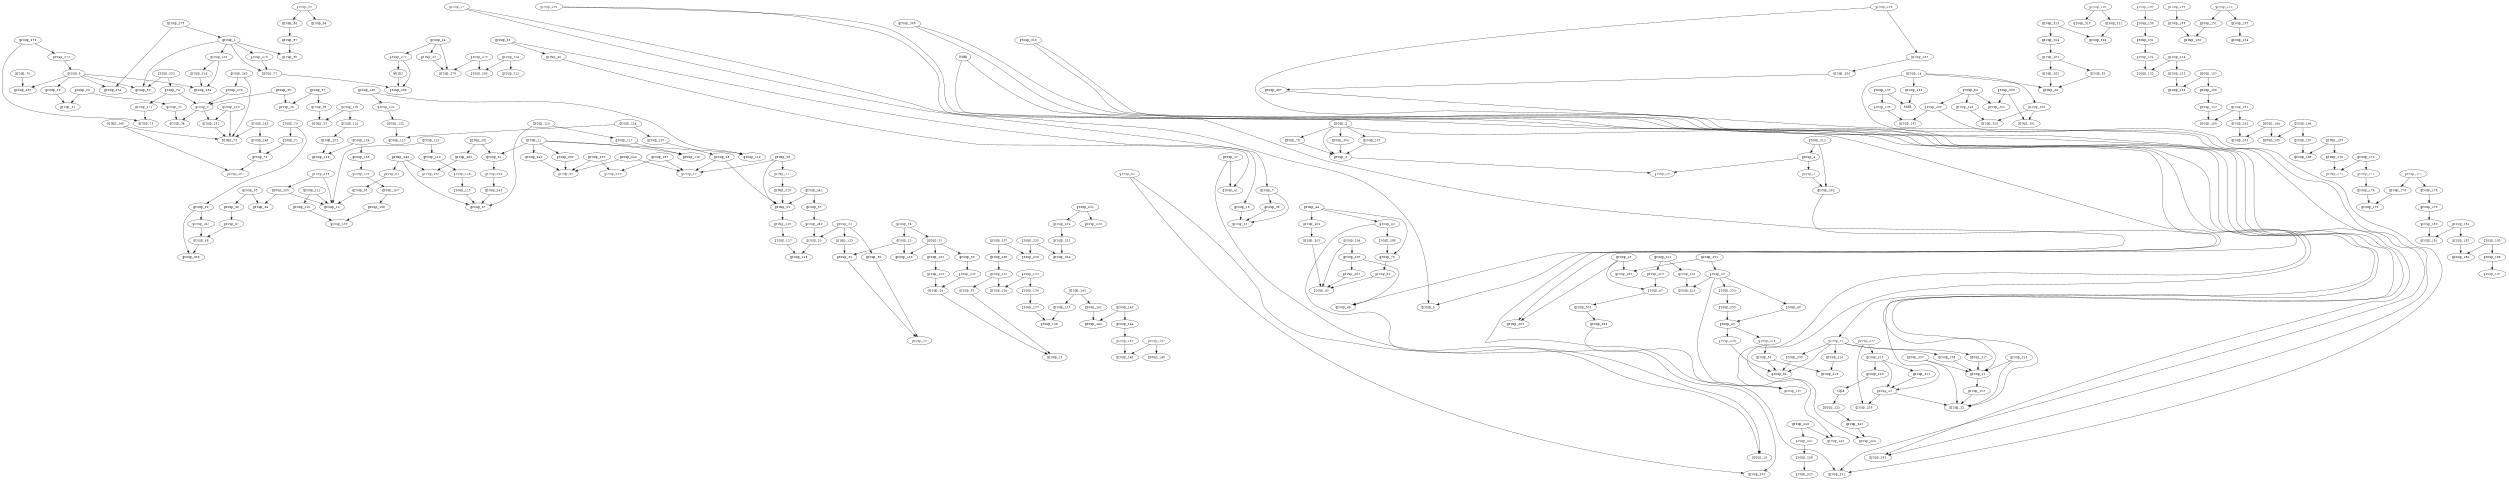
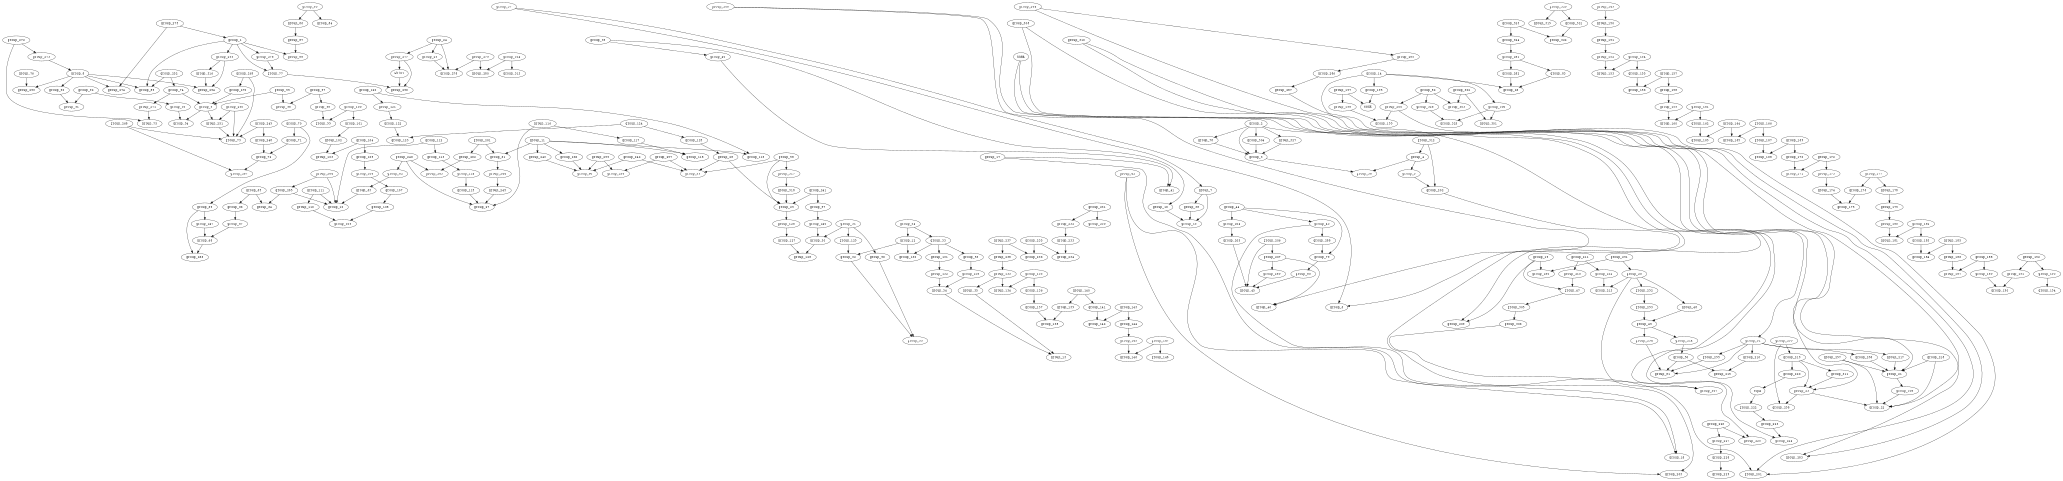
none -> (1969, 265)
